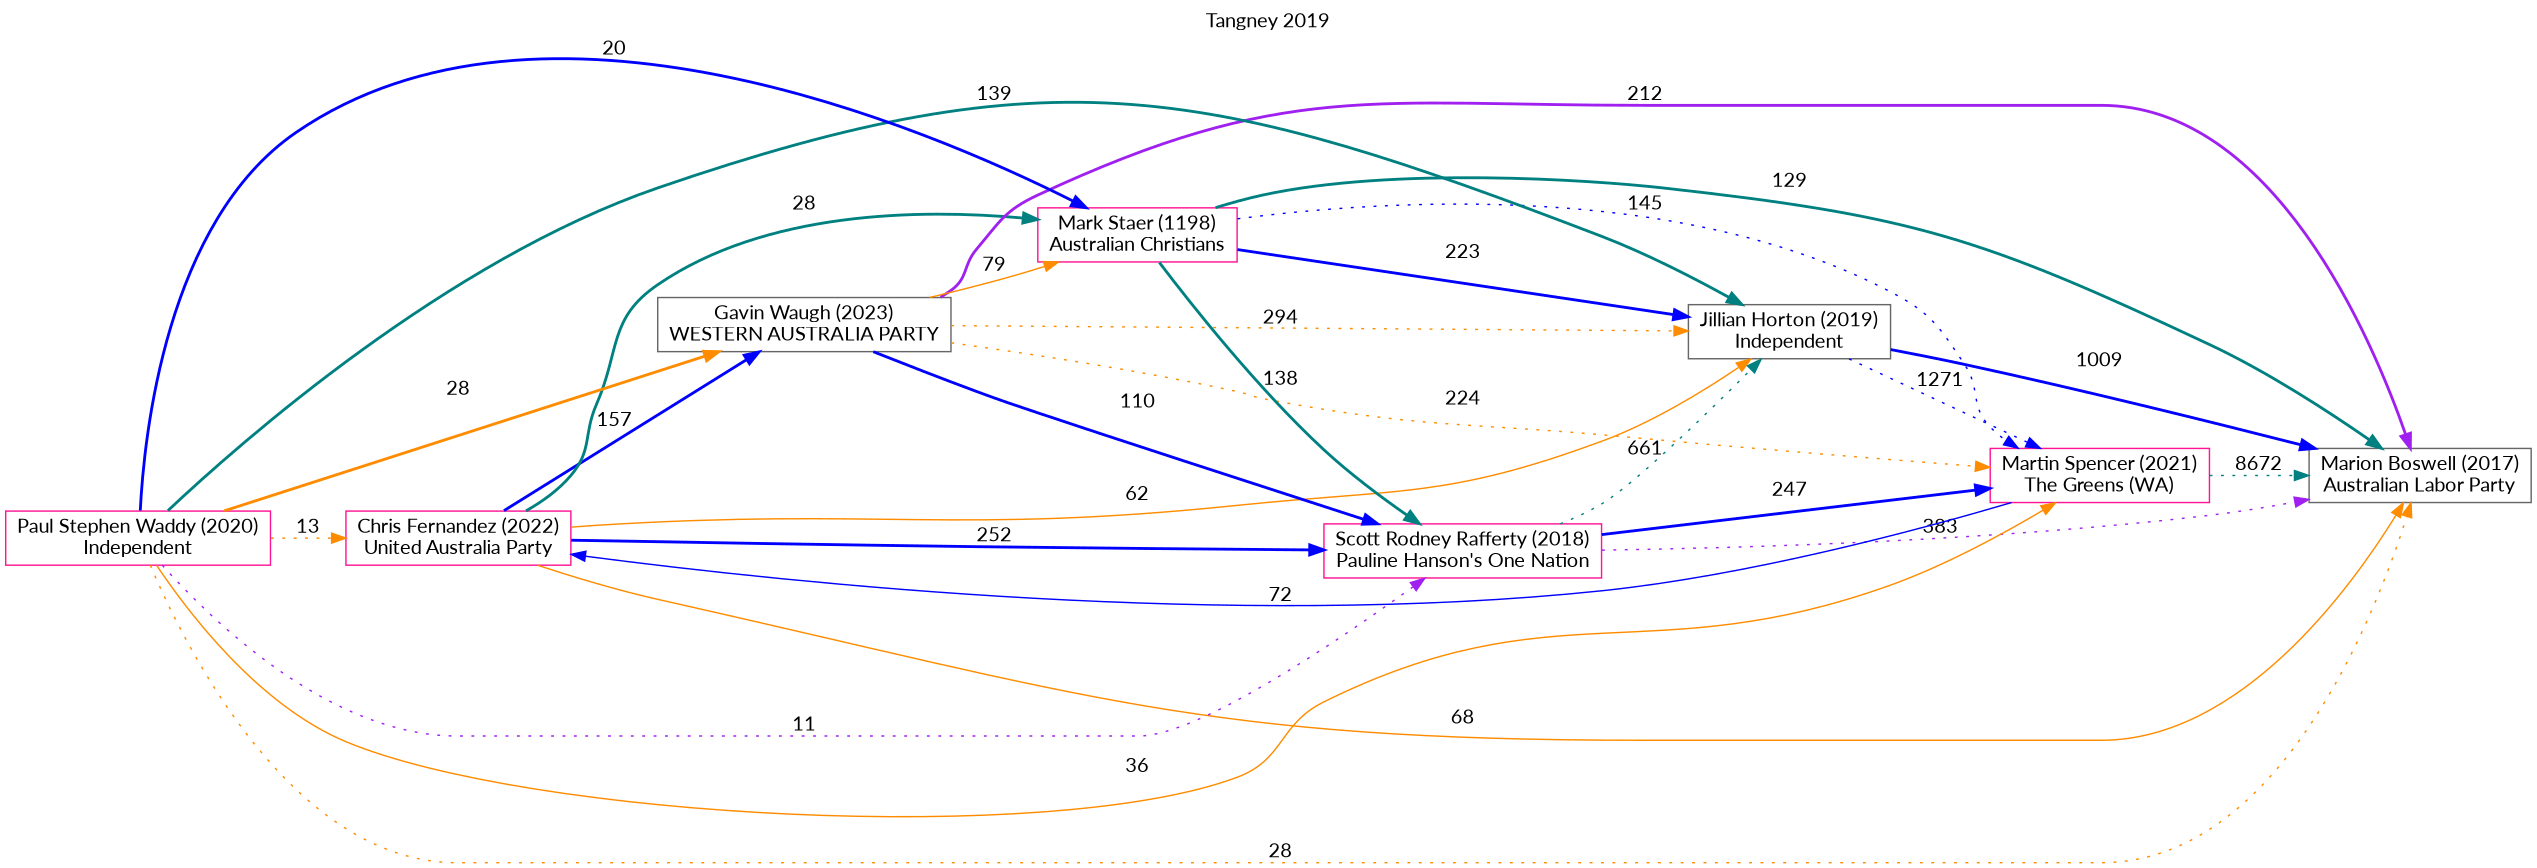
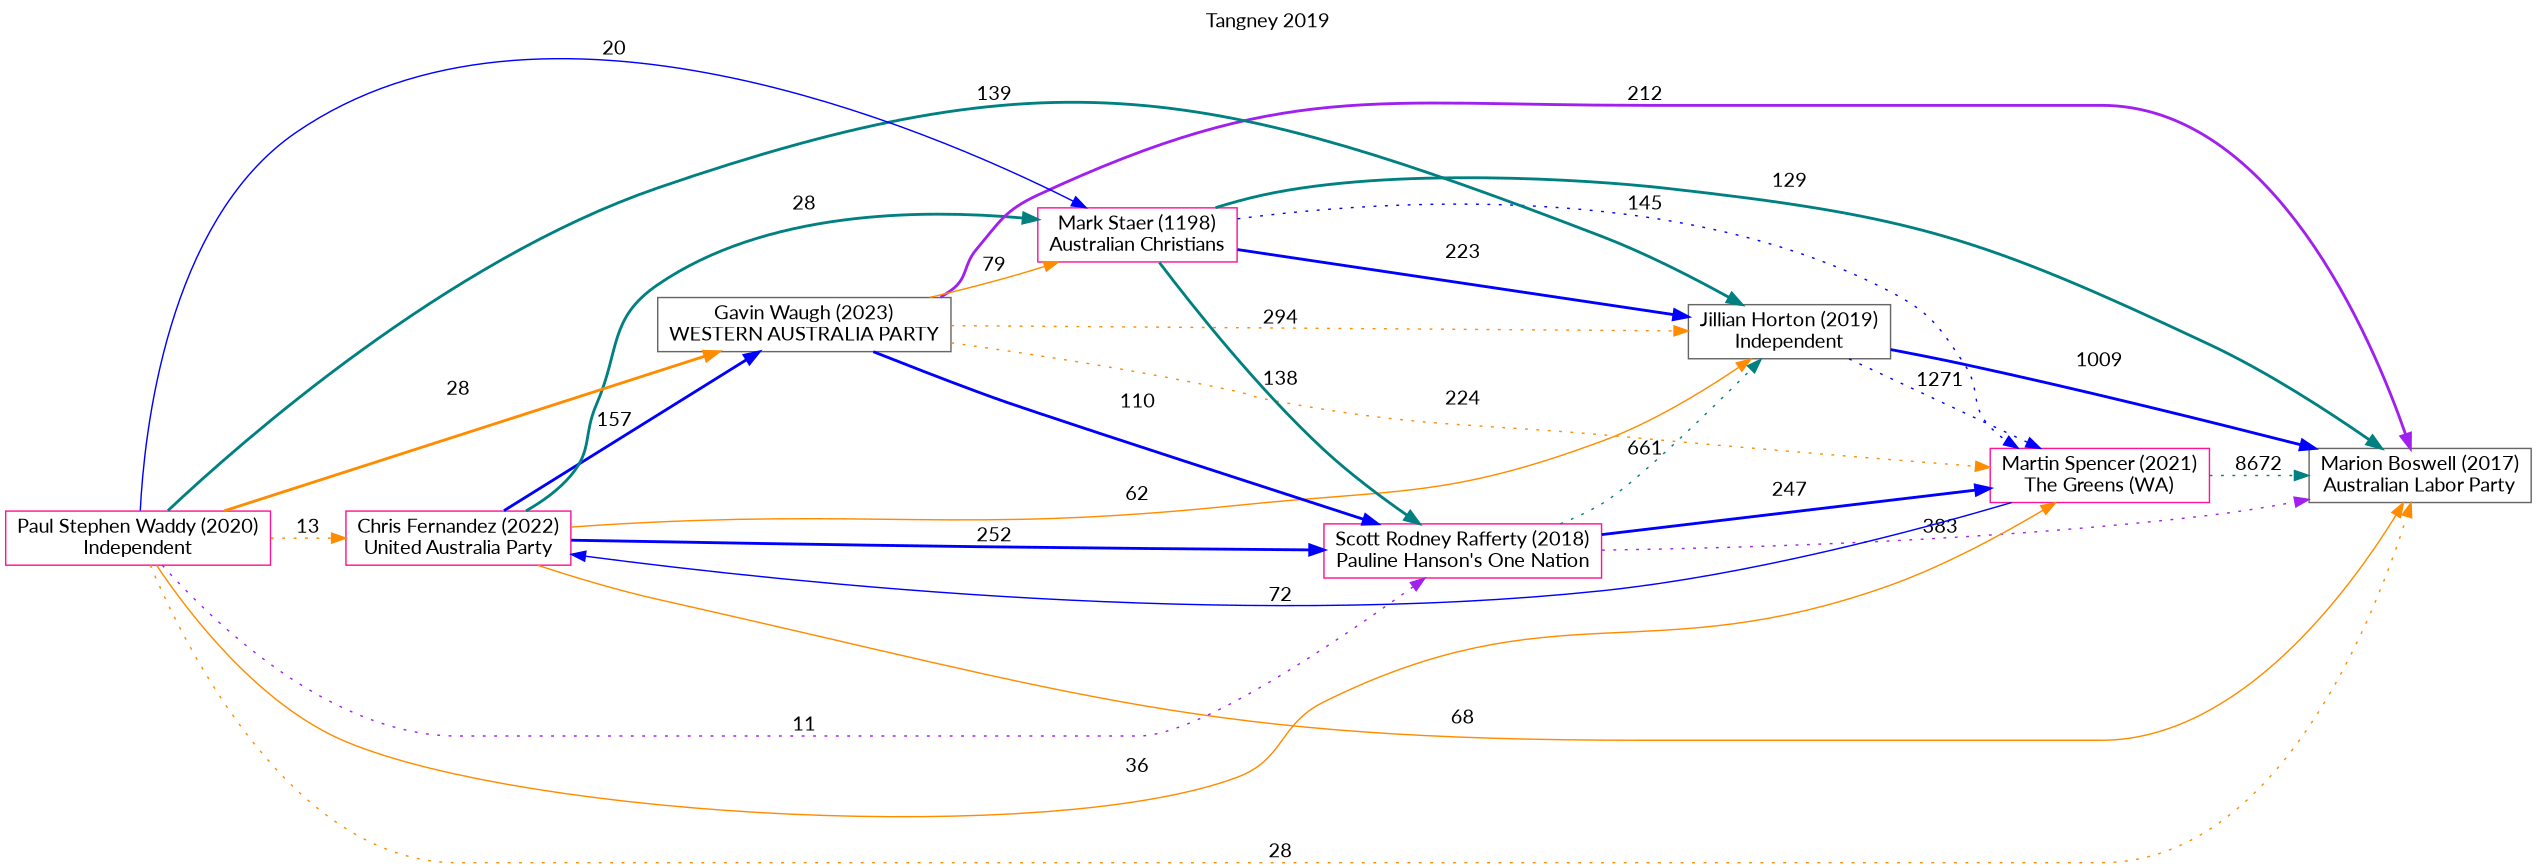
(479, 66) -> (479, 66)
